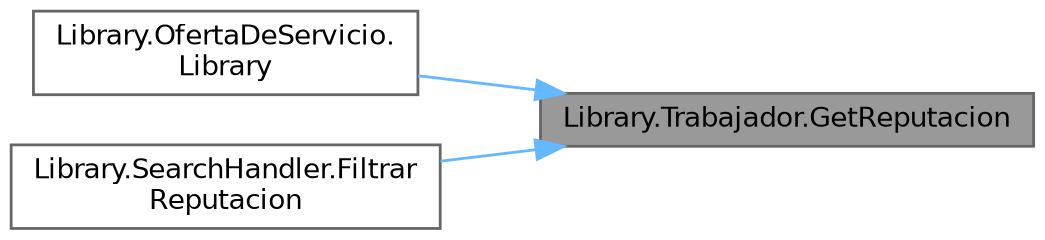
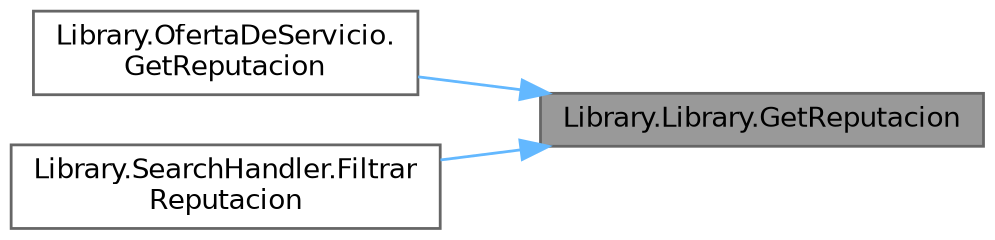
(226, 53) -> (226, 53)
(787, 120) -> (762, 120)
